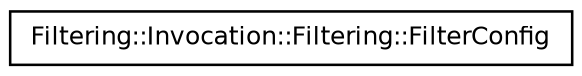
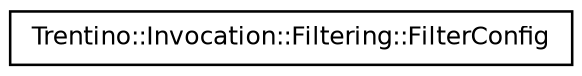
(291, 38) -> (291, 38)
